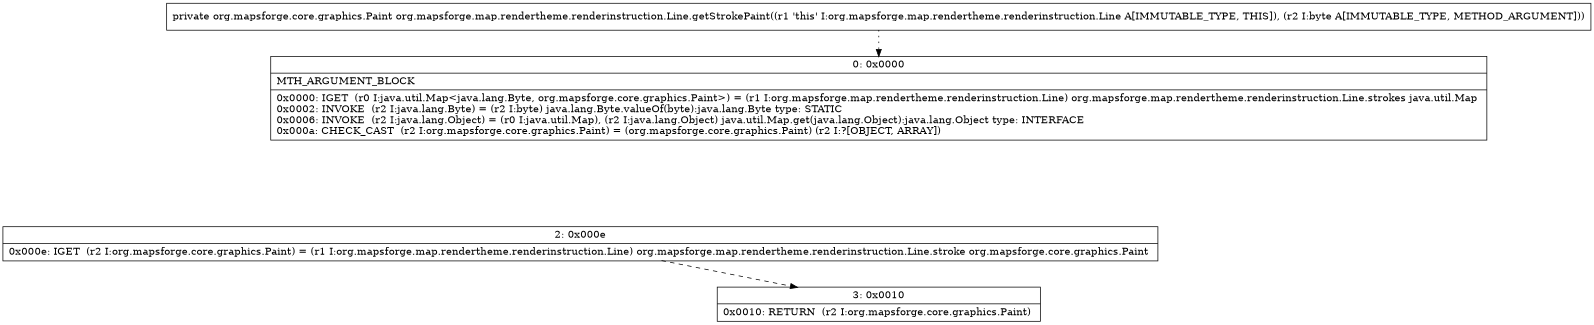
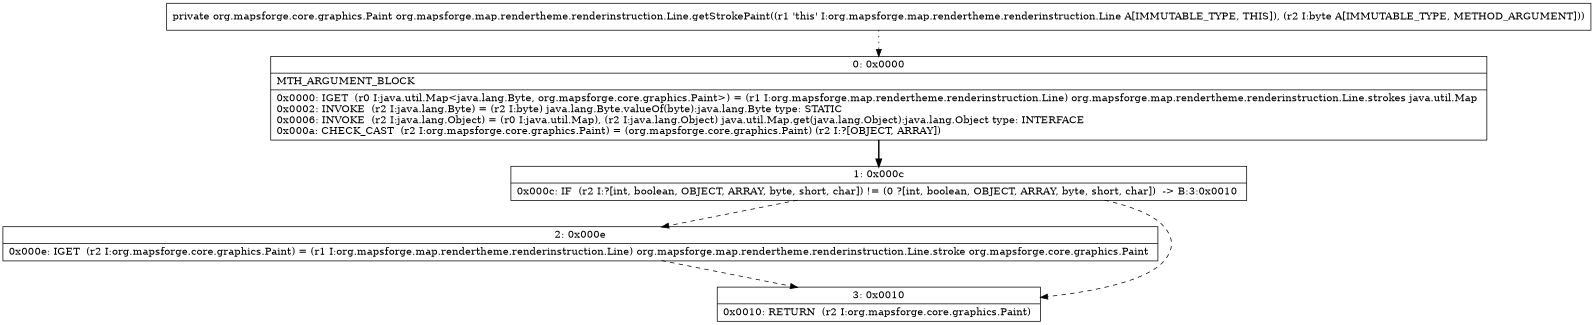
none -> (879, 183)
